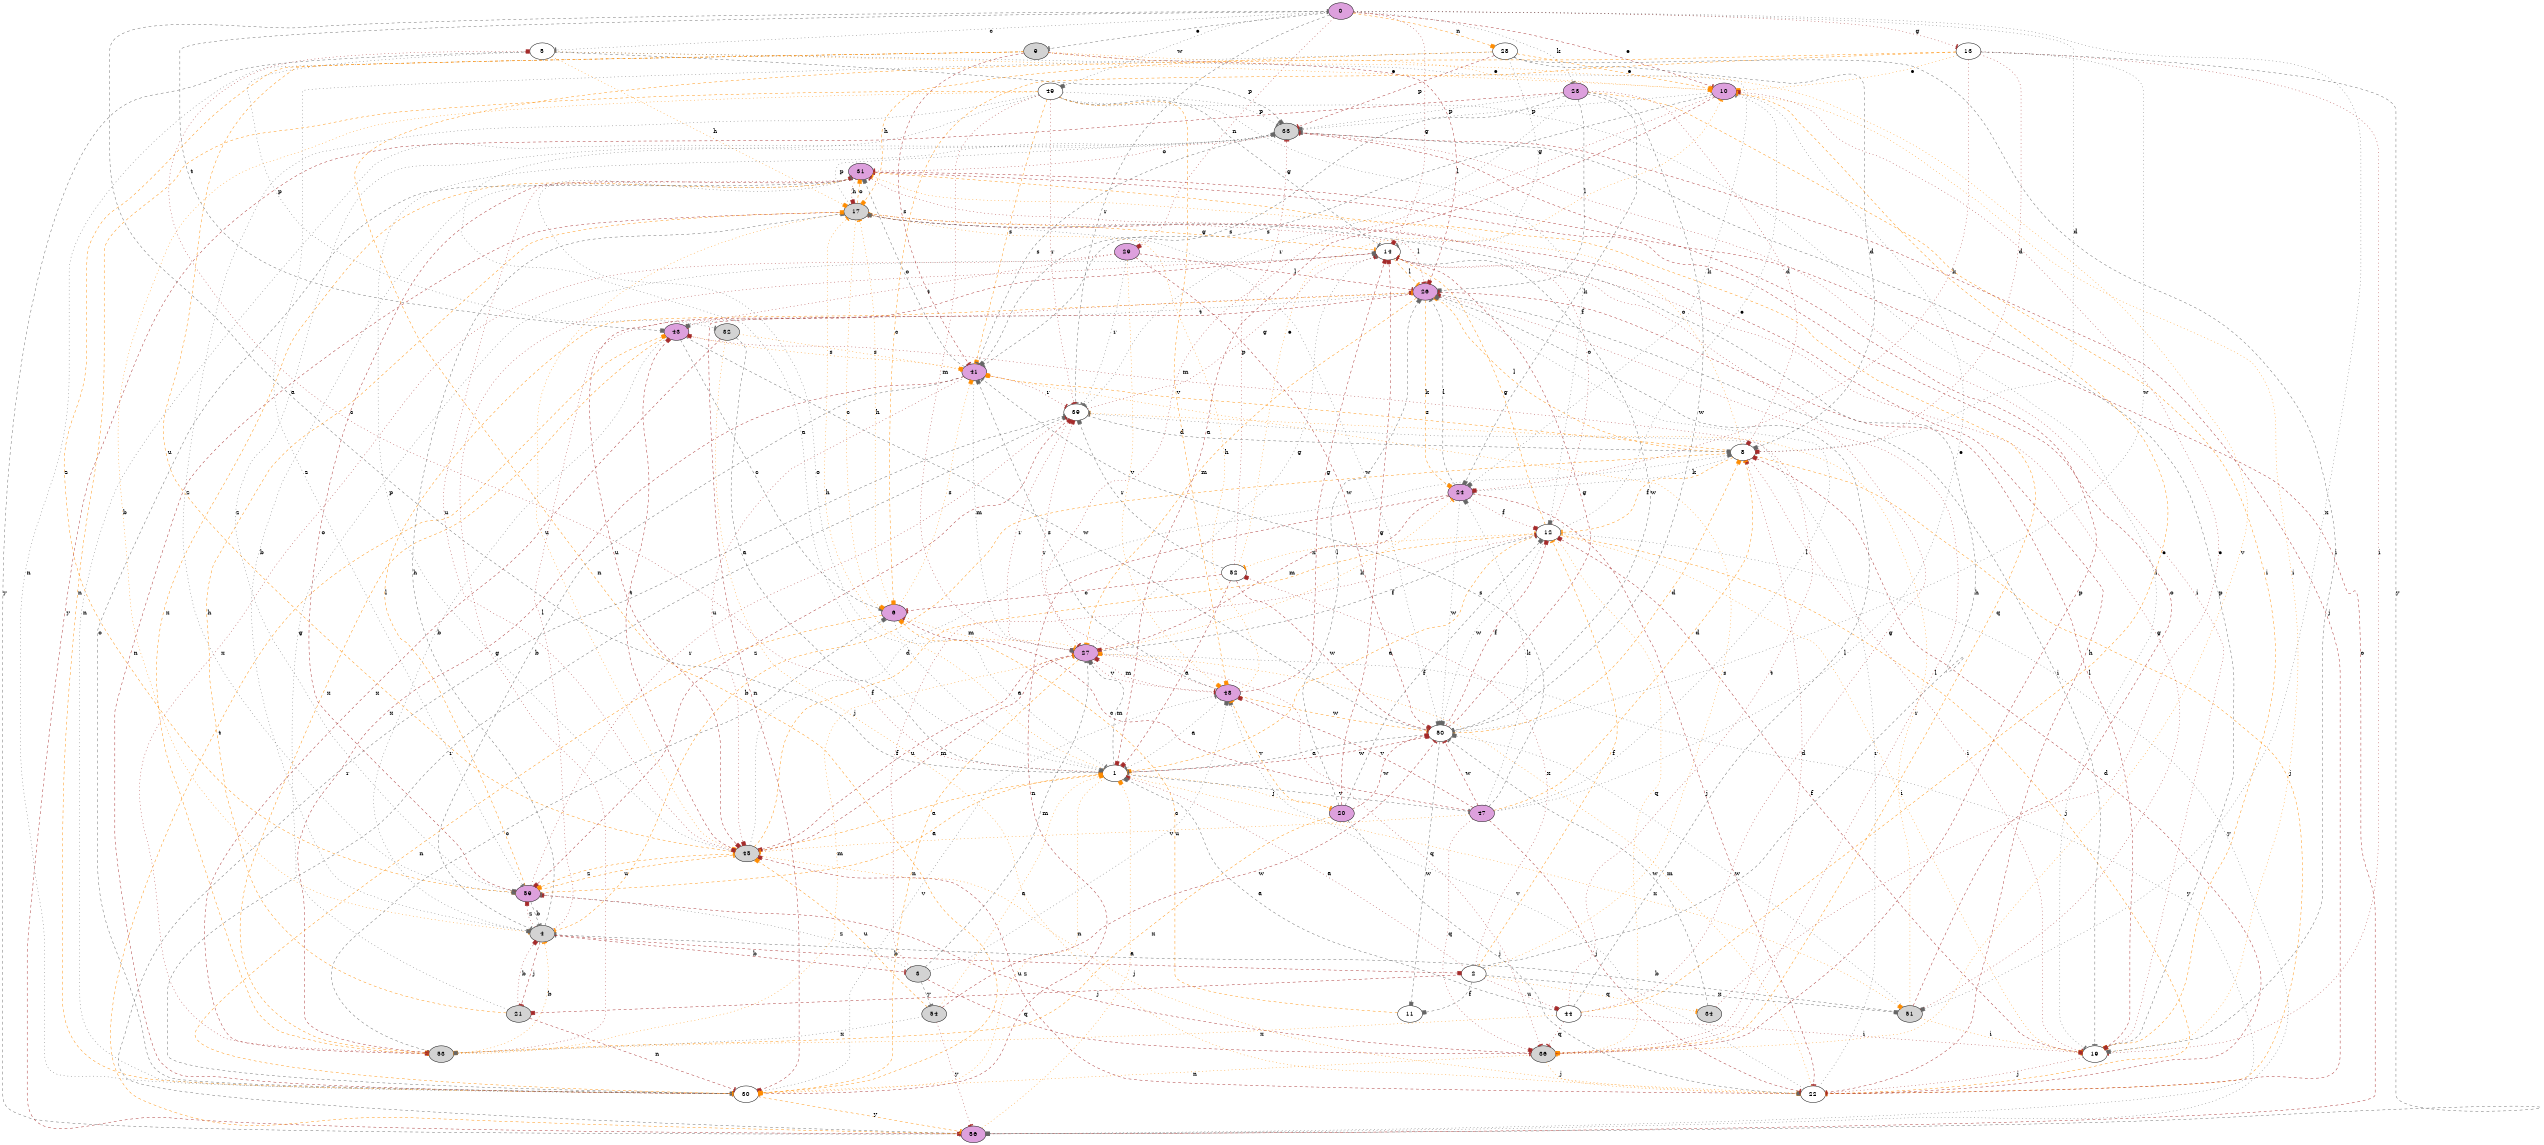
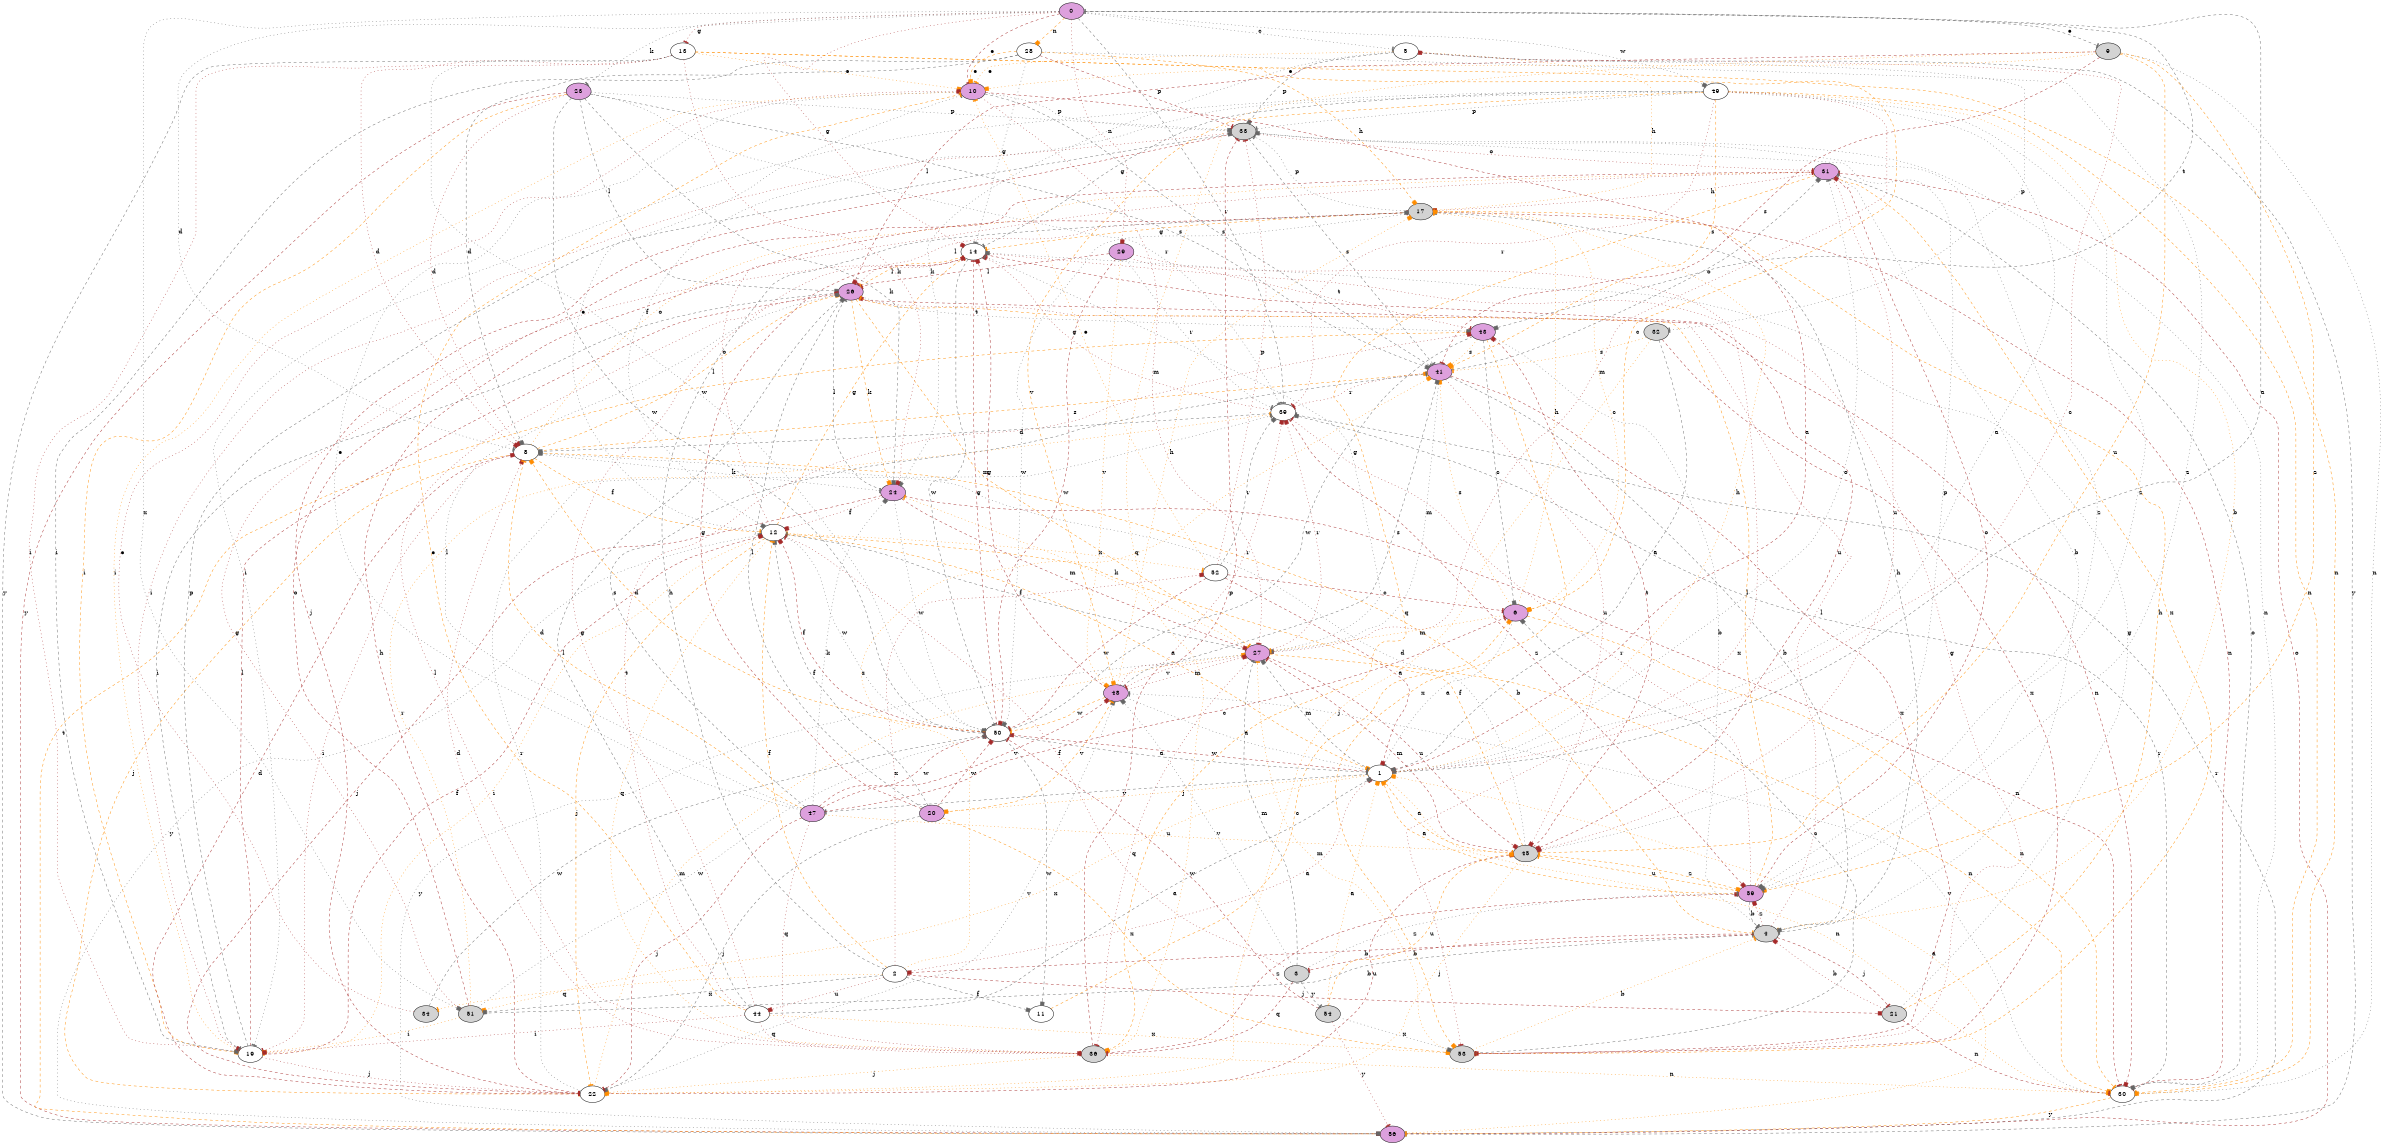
(858, 194) -> none
(538, 466) -> none
(2243, 553) -> (1137, 553)
(1254, 791) -> (1158, 793)
(2193, 1106) -> (231, 1115)
